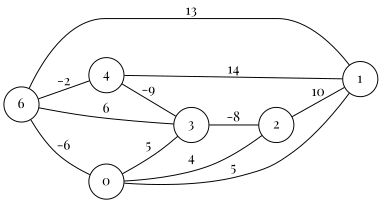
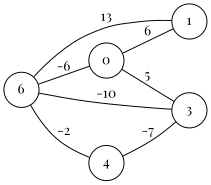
(233, 77) -> none
(149, 90) -> (148, 131)
(106, 109) -> (106, 94)
(276, 125) -> none
(234, 168) -> (148, 32)
